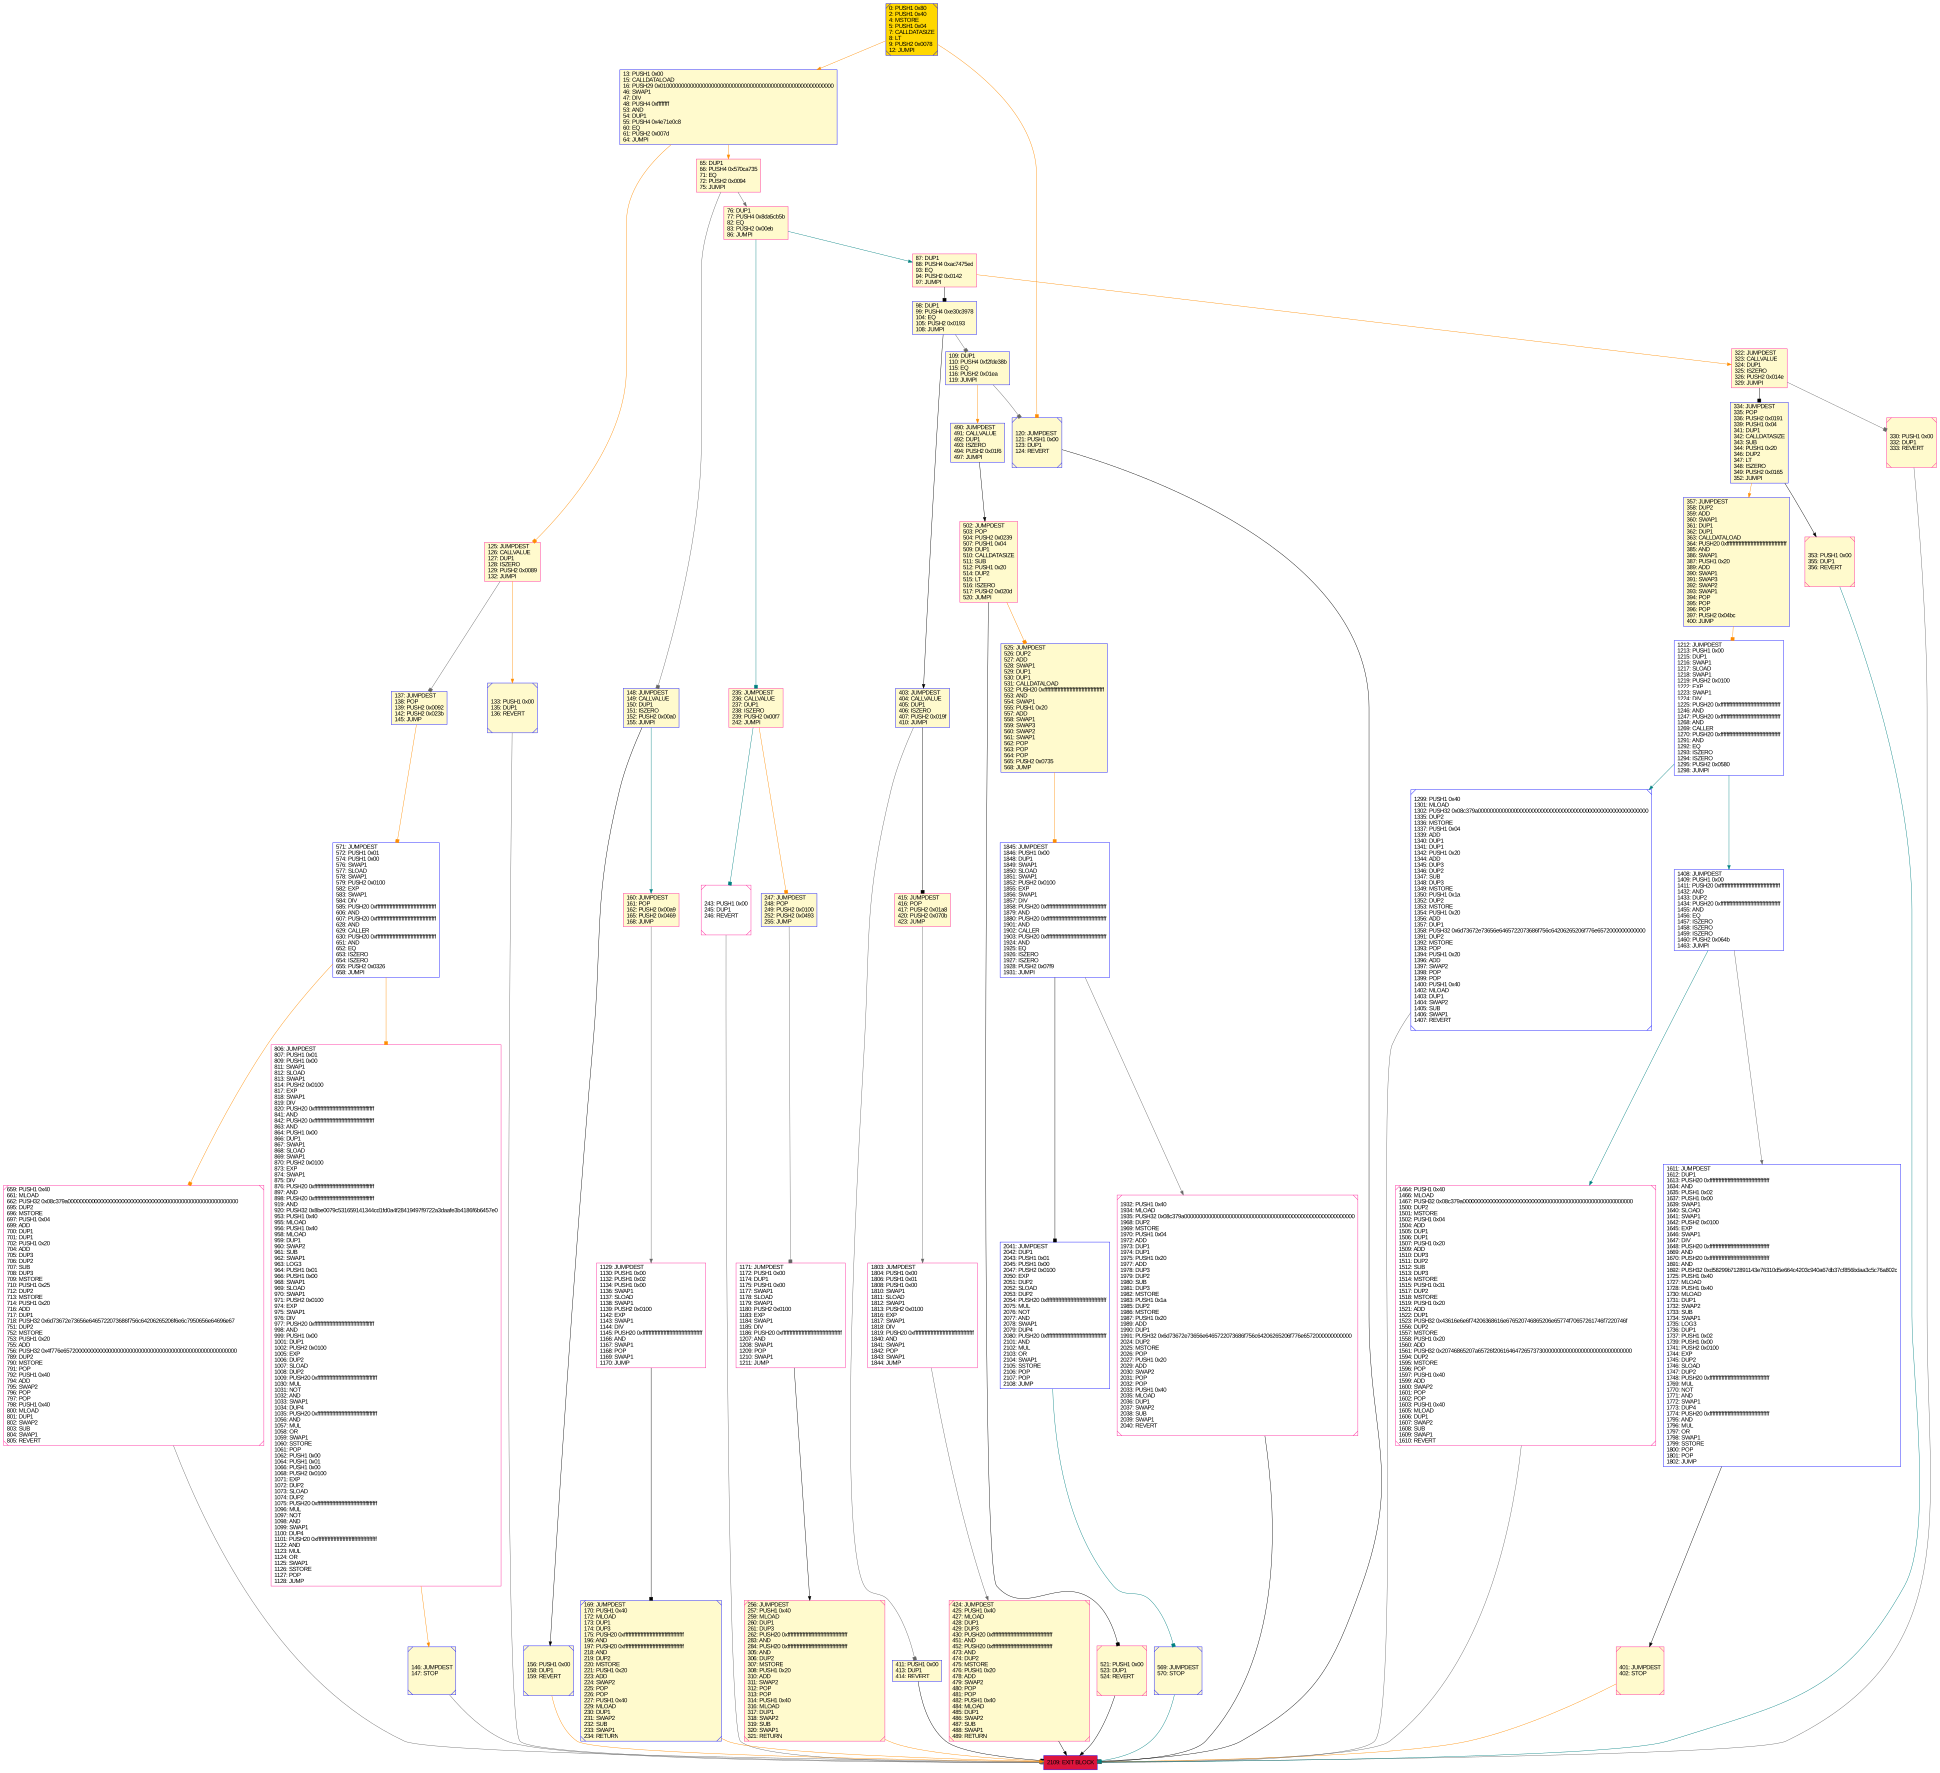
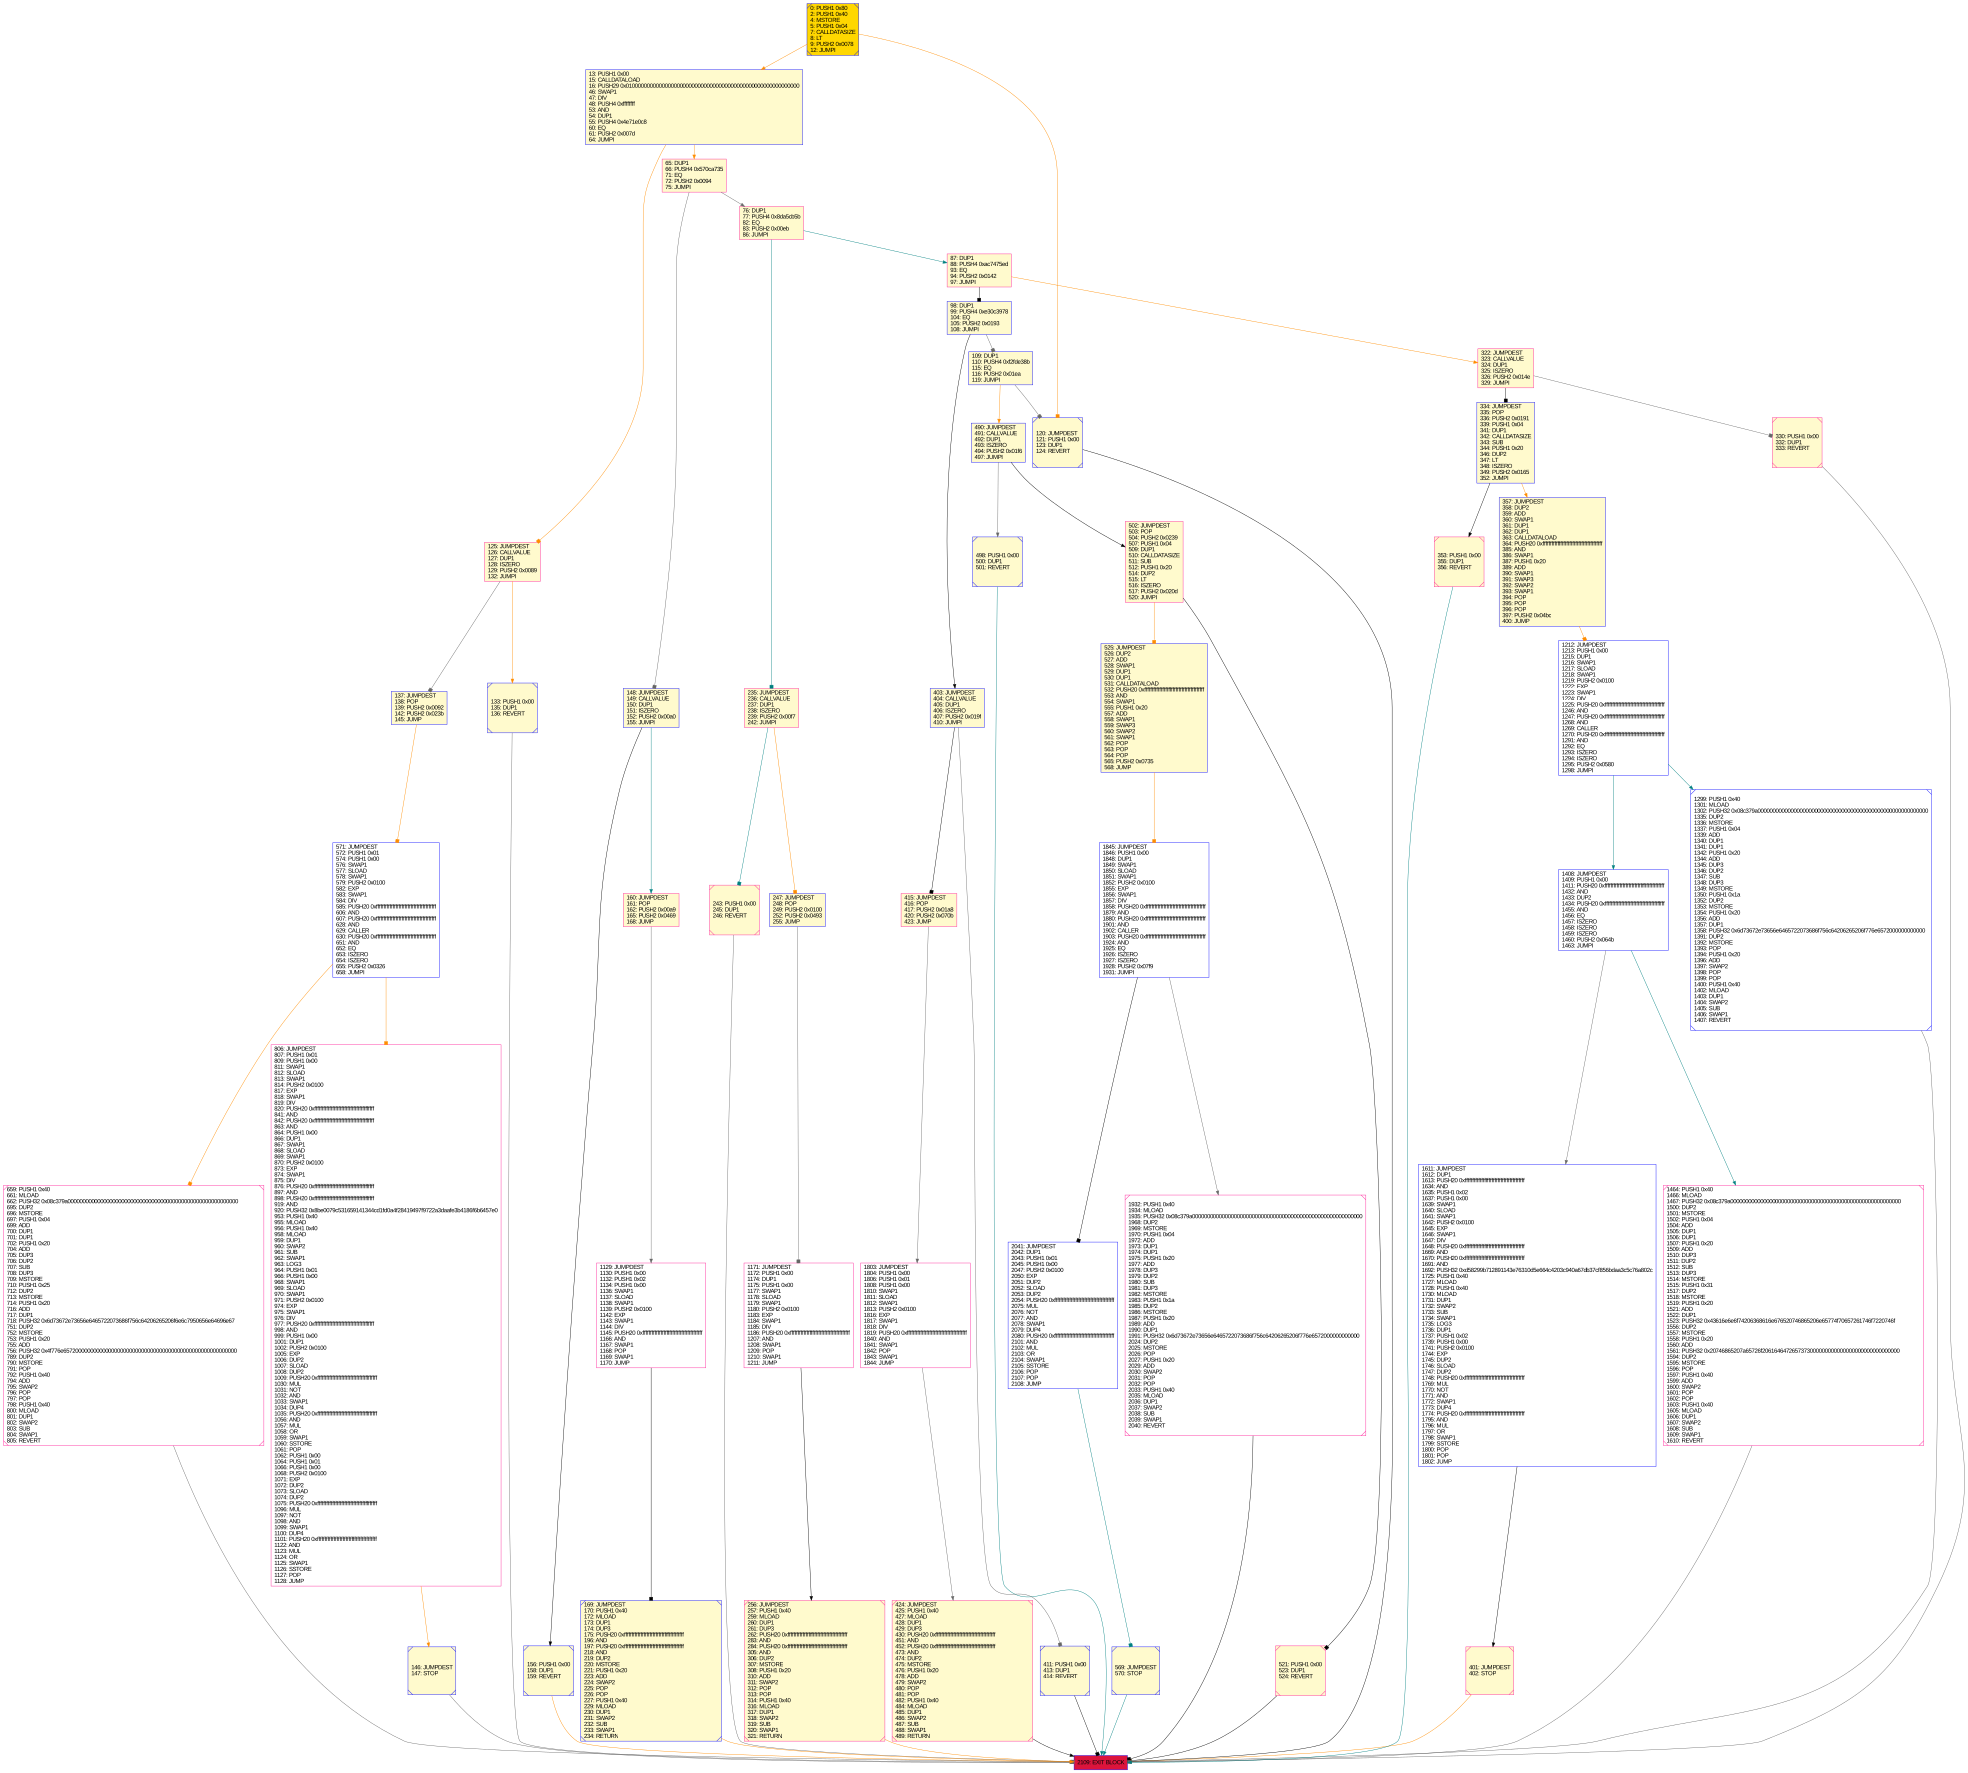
none -> (998, 562)
(726, 910) -> (734, 910)
(917, 1671) -> (1065, 1671)
